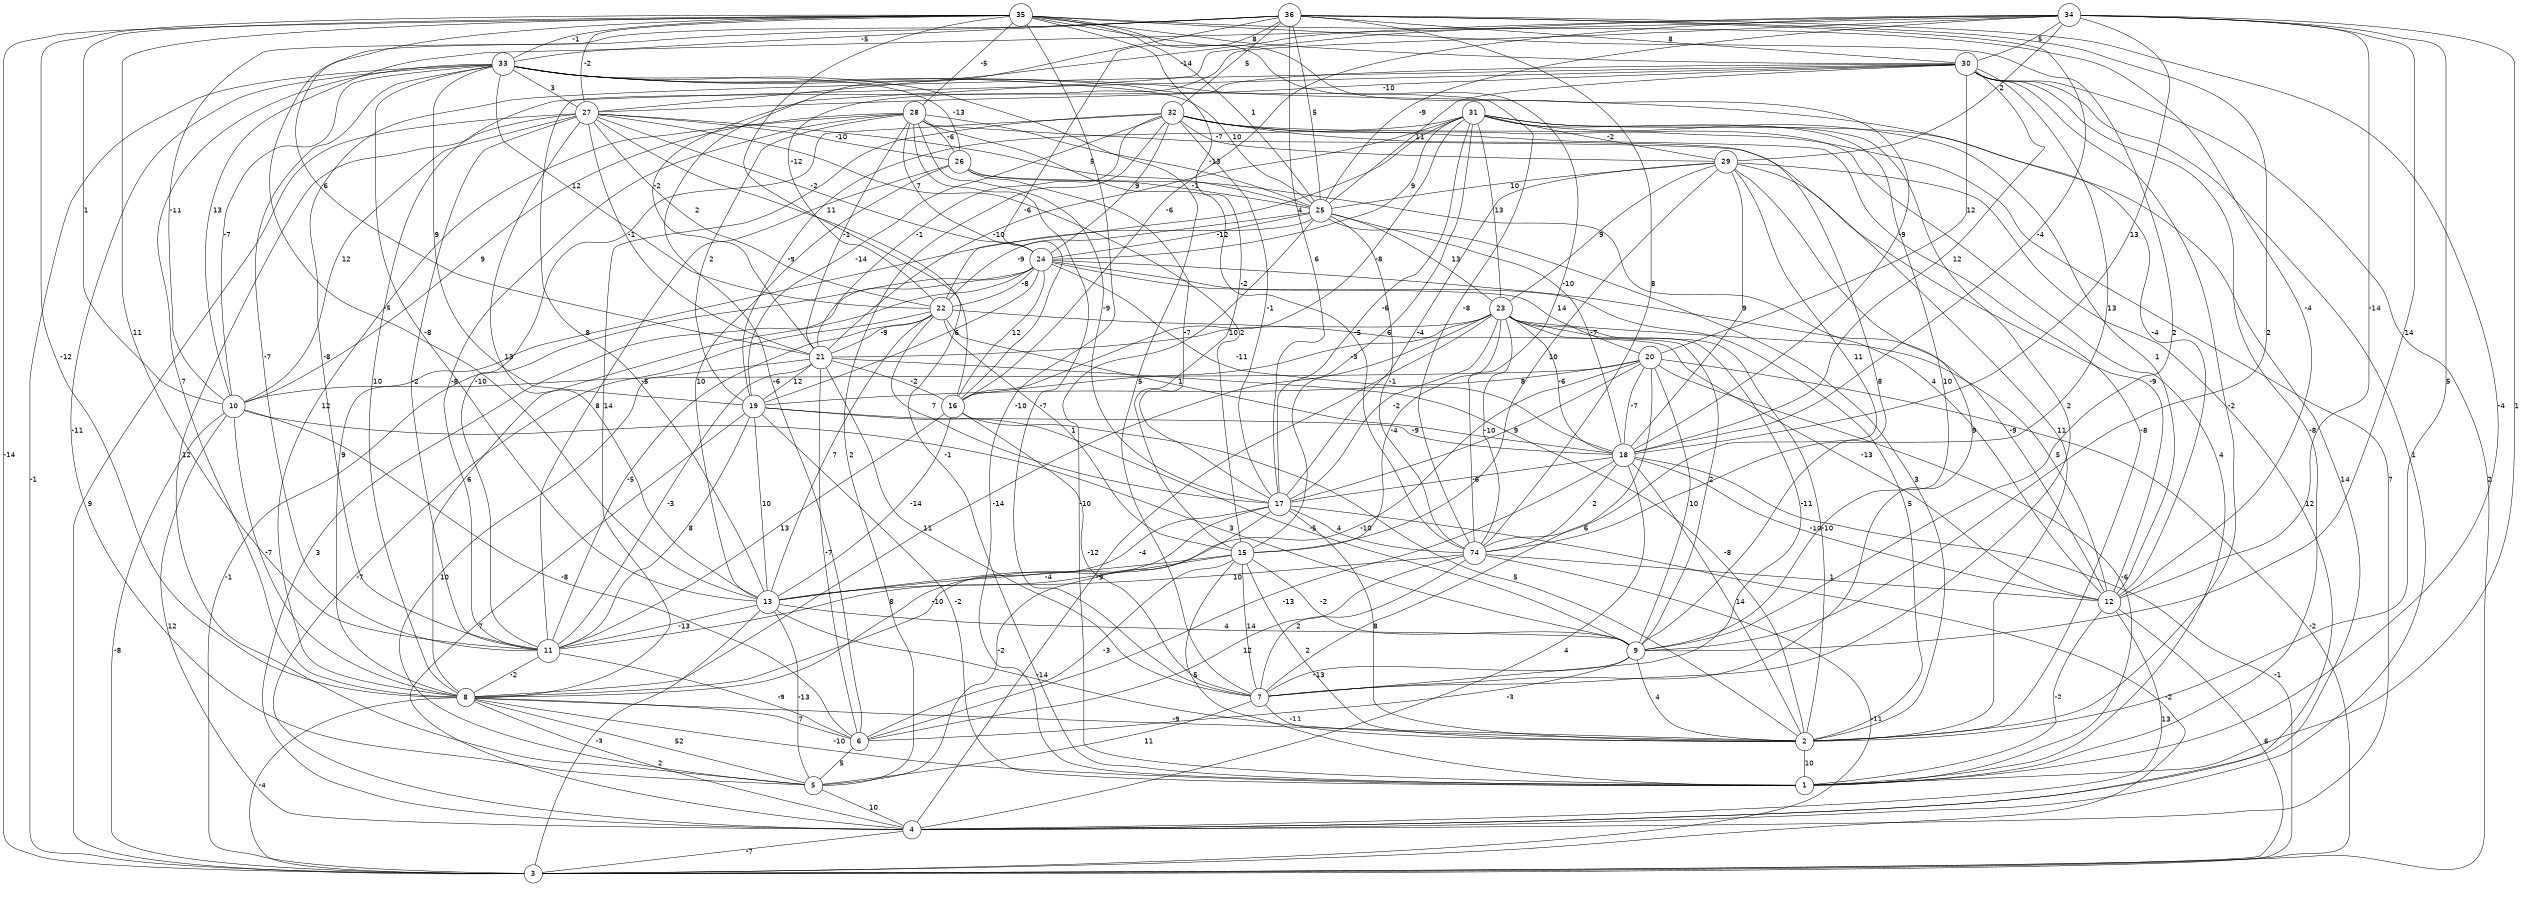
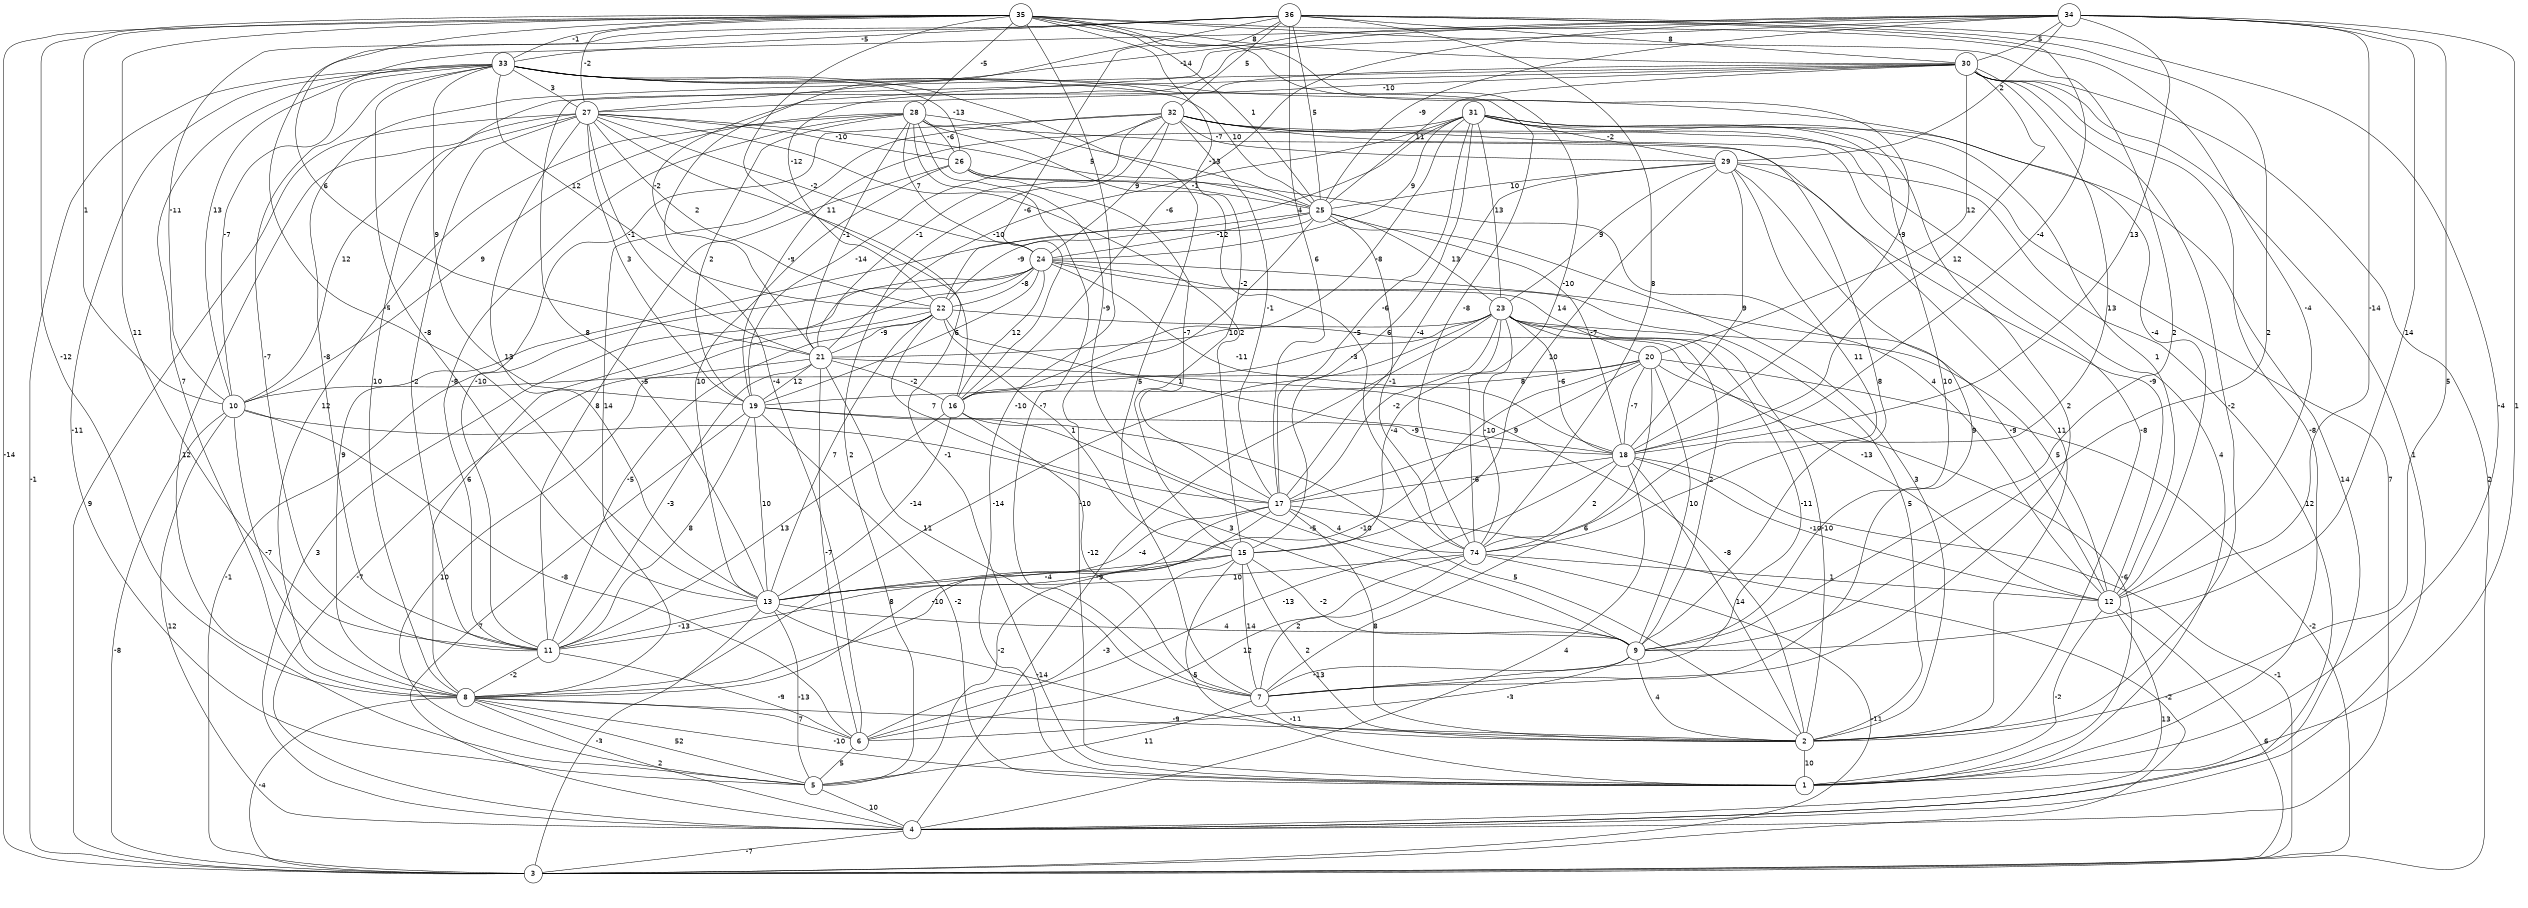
none -> (633, 281)
(777, 382) -> (777, 382)
